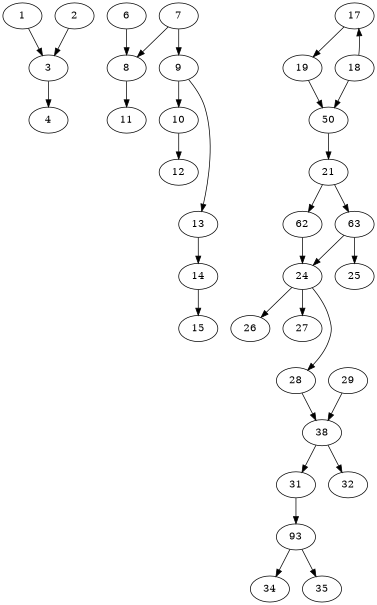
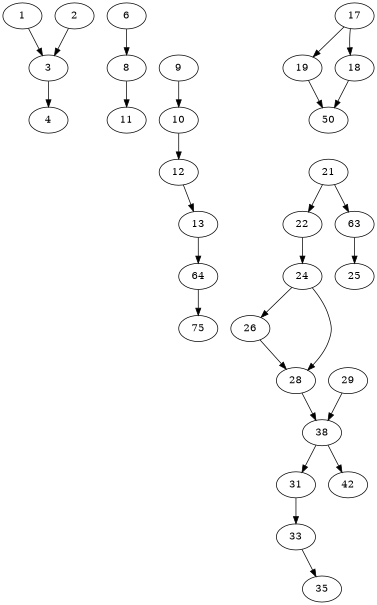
(179, 16) -> none
(359, 46) -> (350, 38)
(210, 140) -> (187, 195)
(329, 143) -> none
(302, 224) -> (302, 224)
(331, 248) -> none
(198, 276) -> (198, 276)
(198, 329) -> (198, 329)
(302, 329) -> none
none -> (271, 352)
(348, 485) -> (348, 485)
(296, 537) -> (296, 537)
(270, 589) -> none
